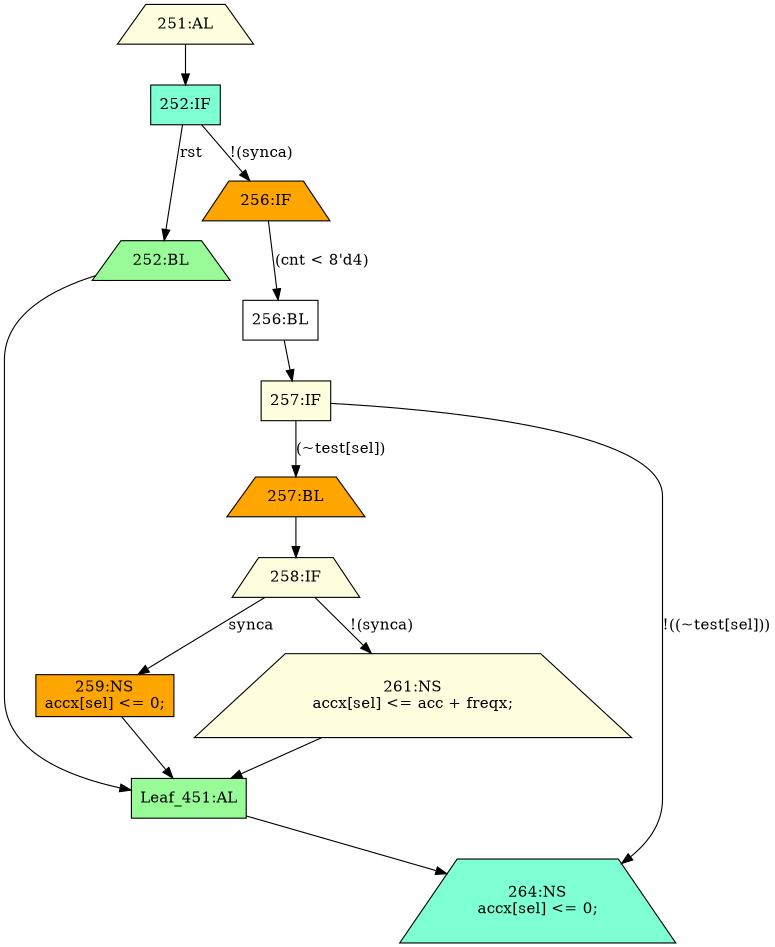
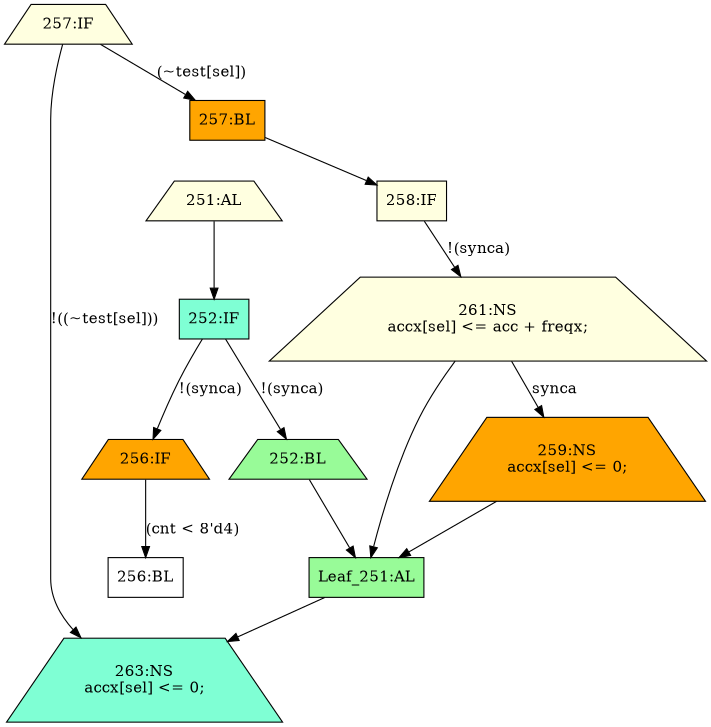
(192, 153) -> (293, 389)
(287, 355) -> none
(296, 401) -> (68, 24)
(296, 497) -> (227, 120)
(296, 577) -> (412, 201)
(206, 633) -> (525, 384)
(105, 696) -> (567, 459)
(189, 798) -> (366, 577)
(538, 901) -> (145, 680)
